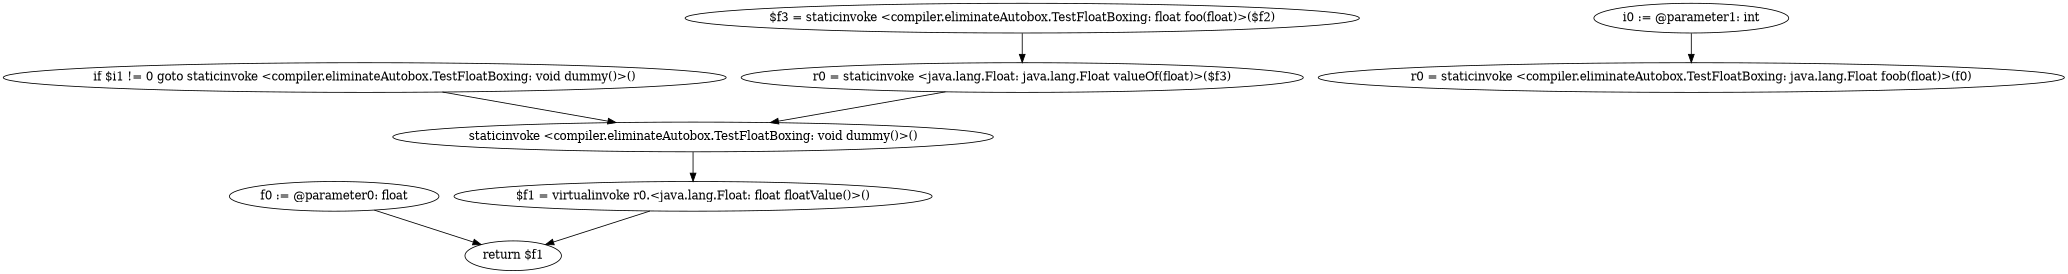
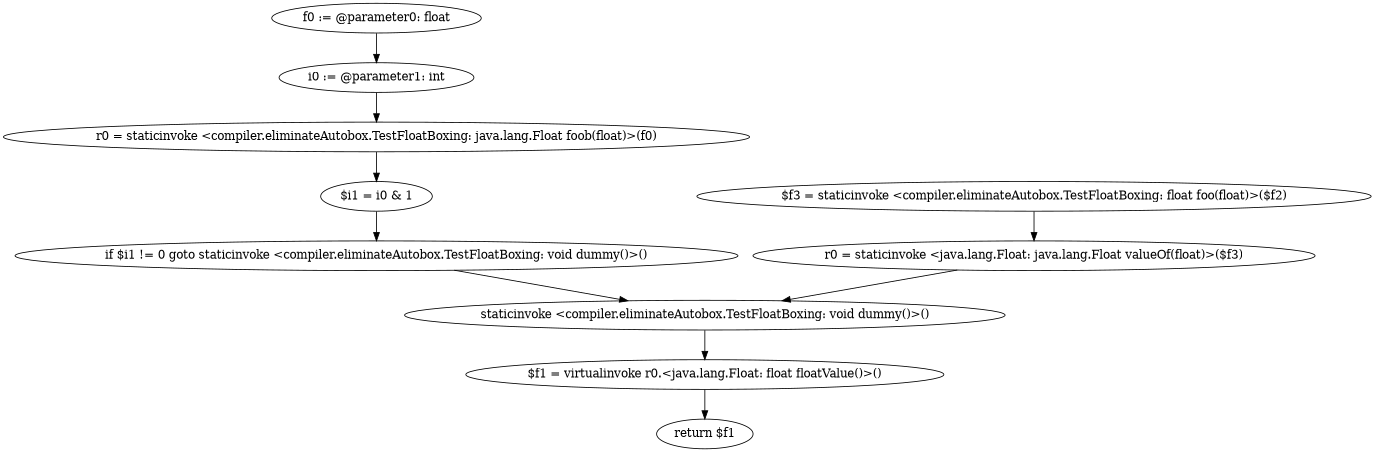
none -> (376, 196)
(424, 226) -> (376, 44)
